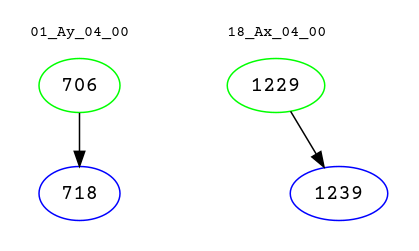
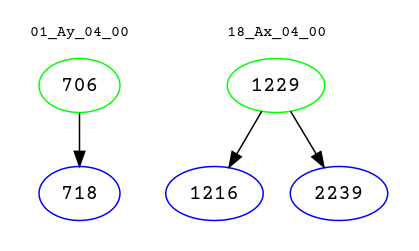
none -> (214, 194)
(339, 194) -> (339, 194)
